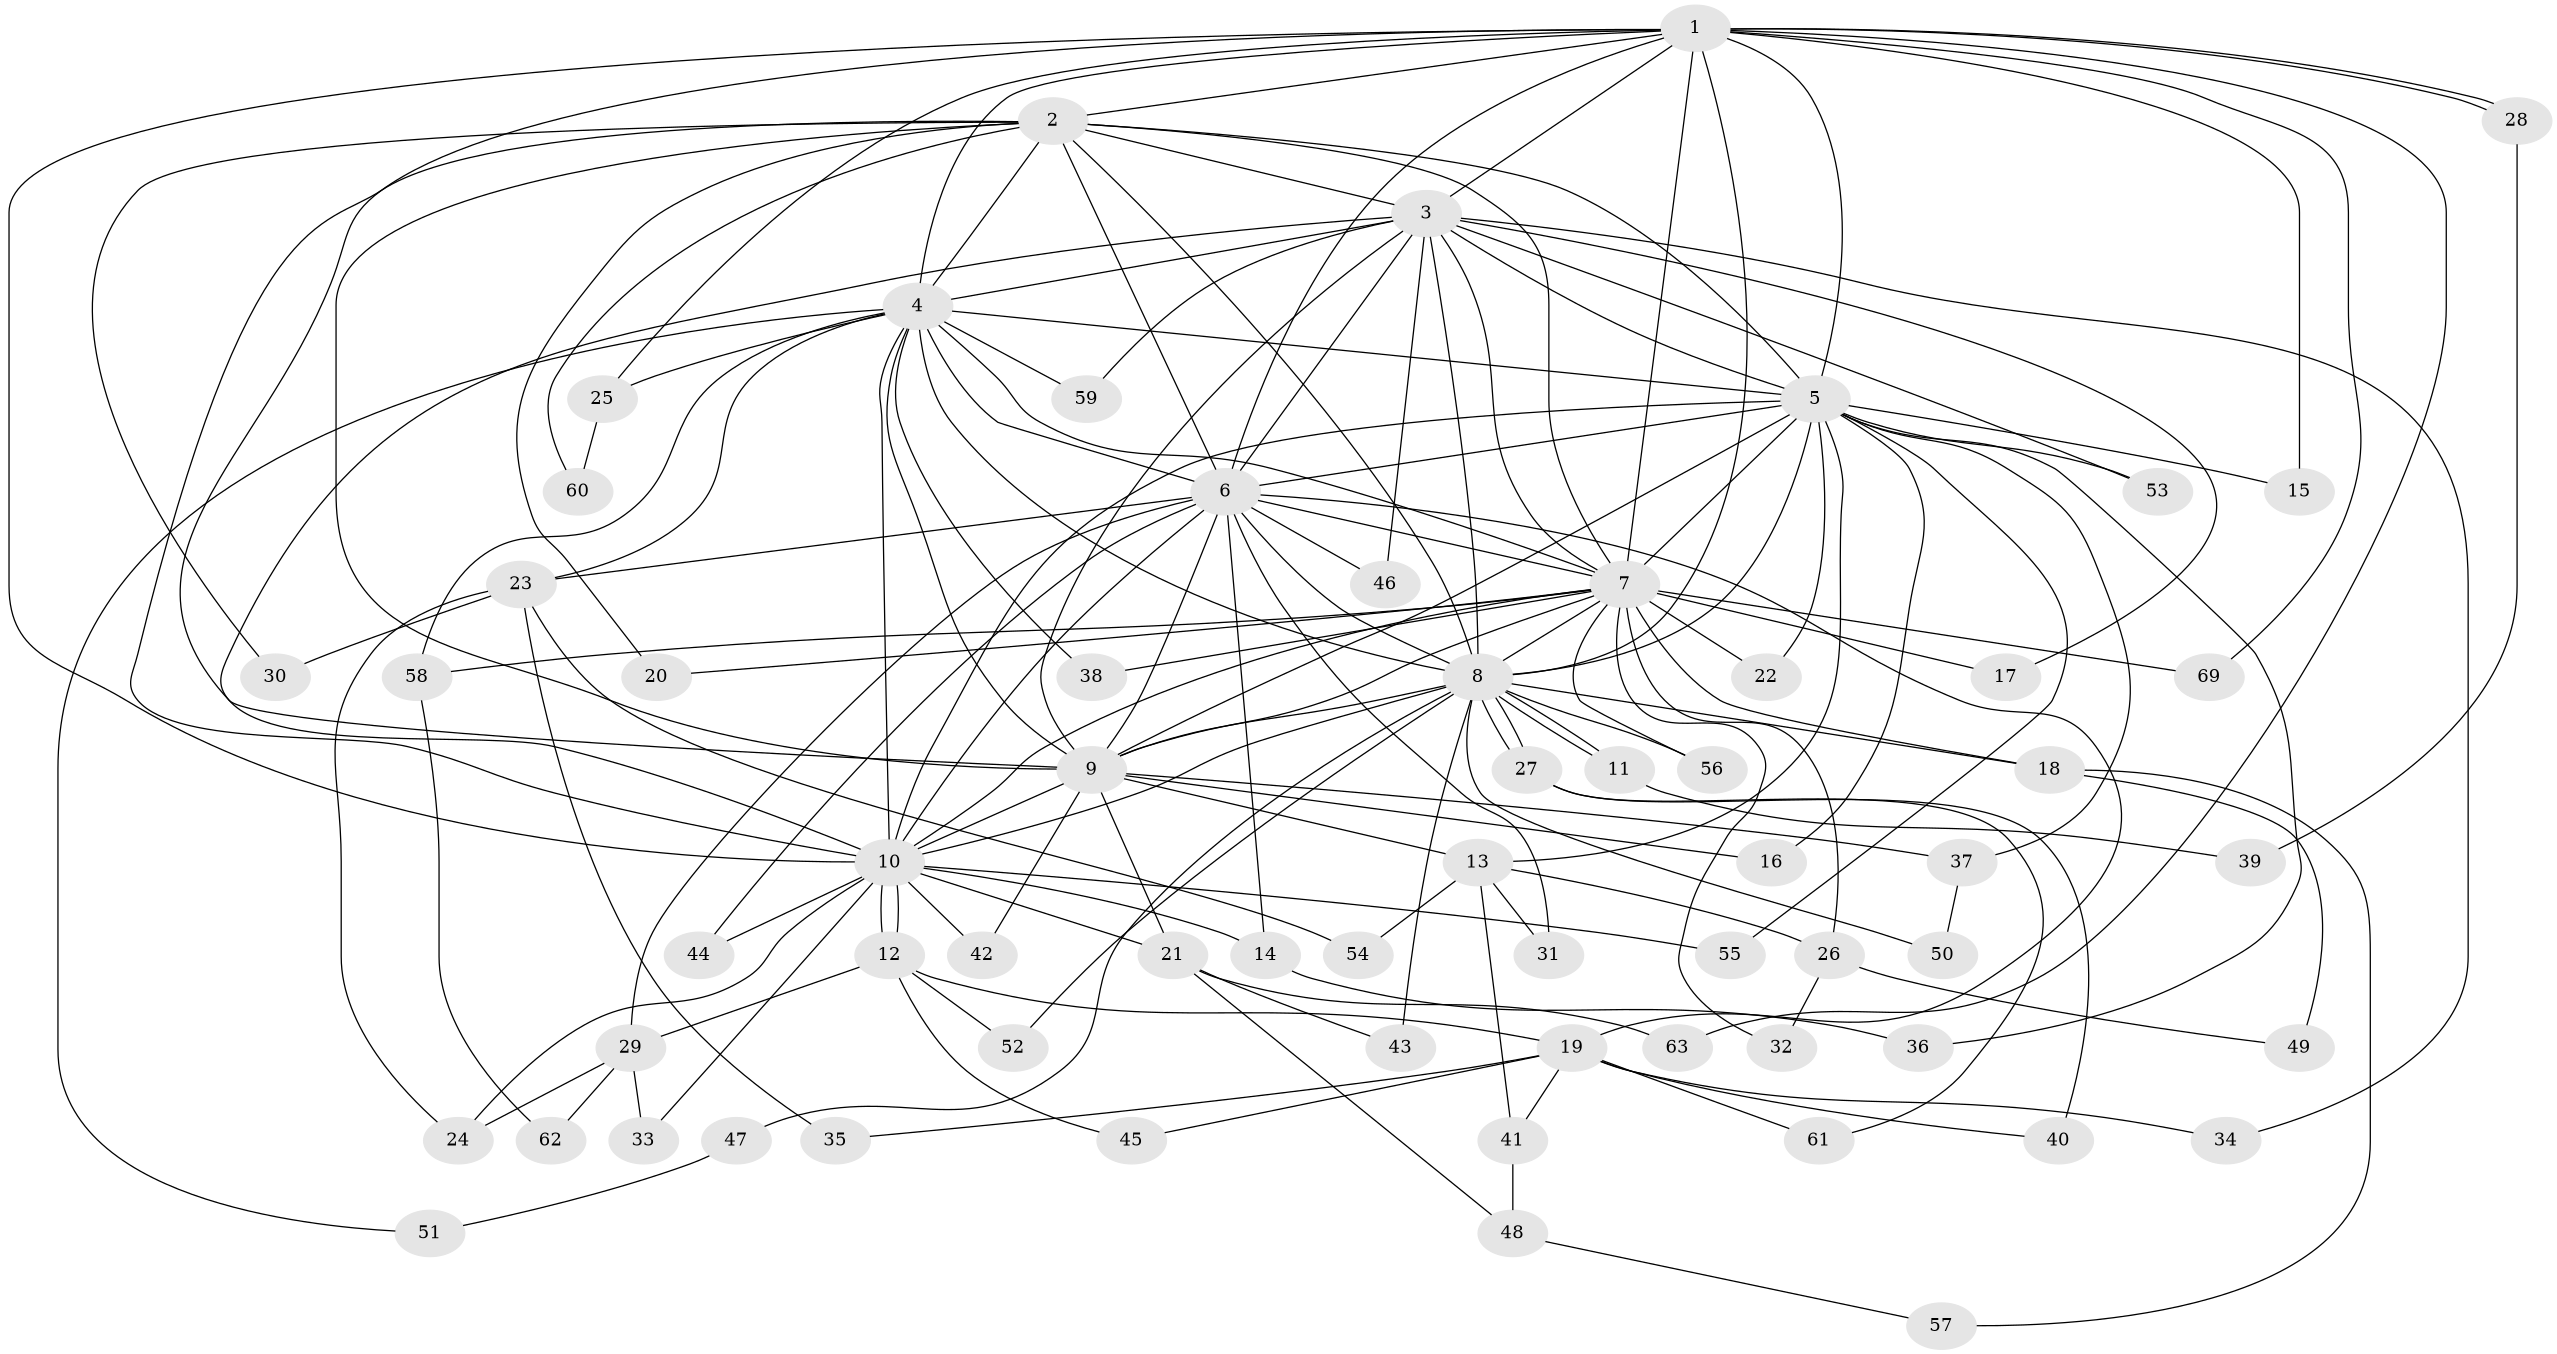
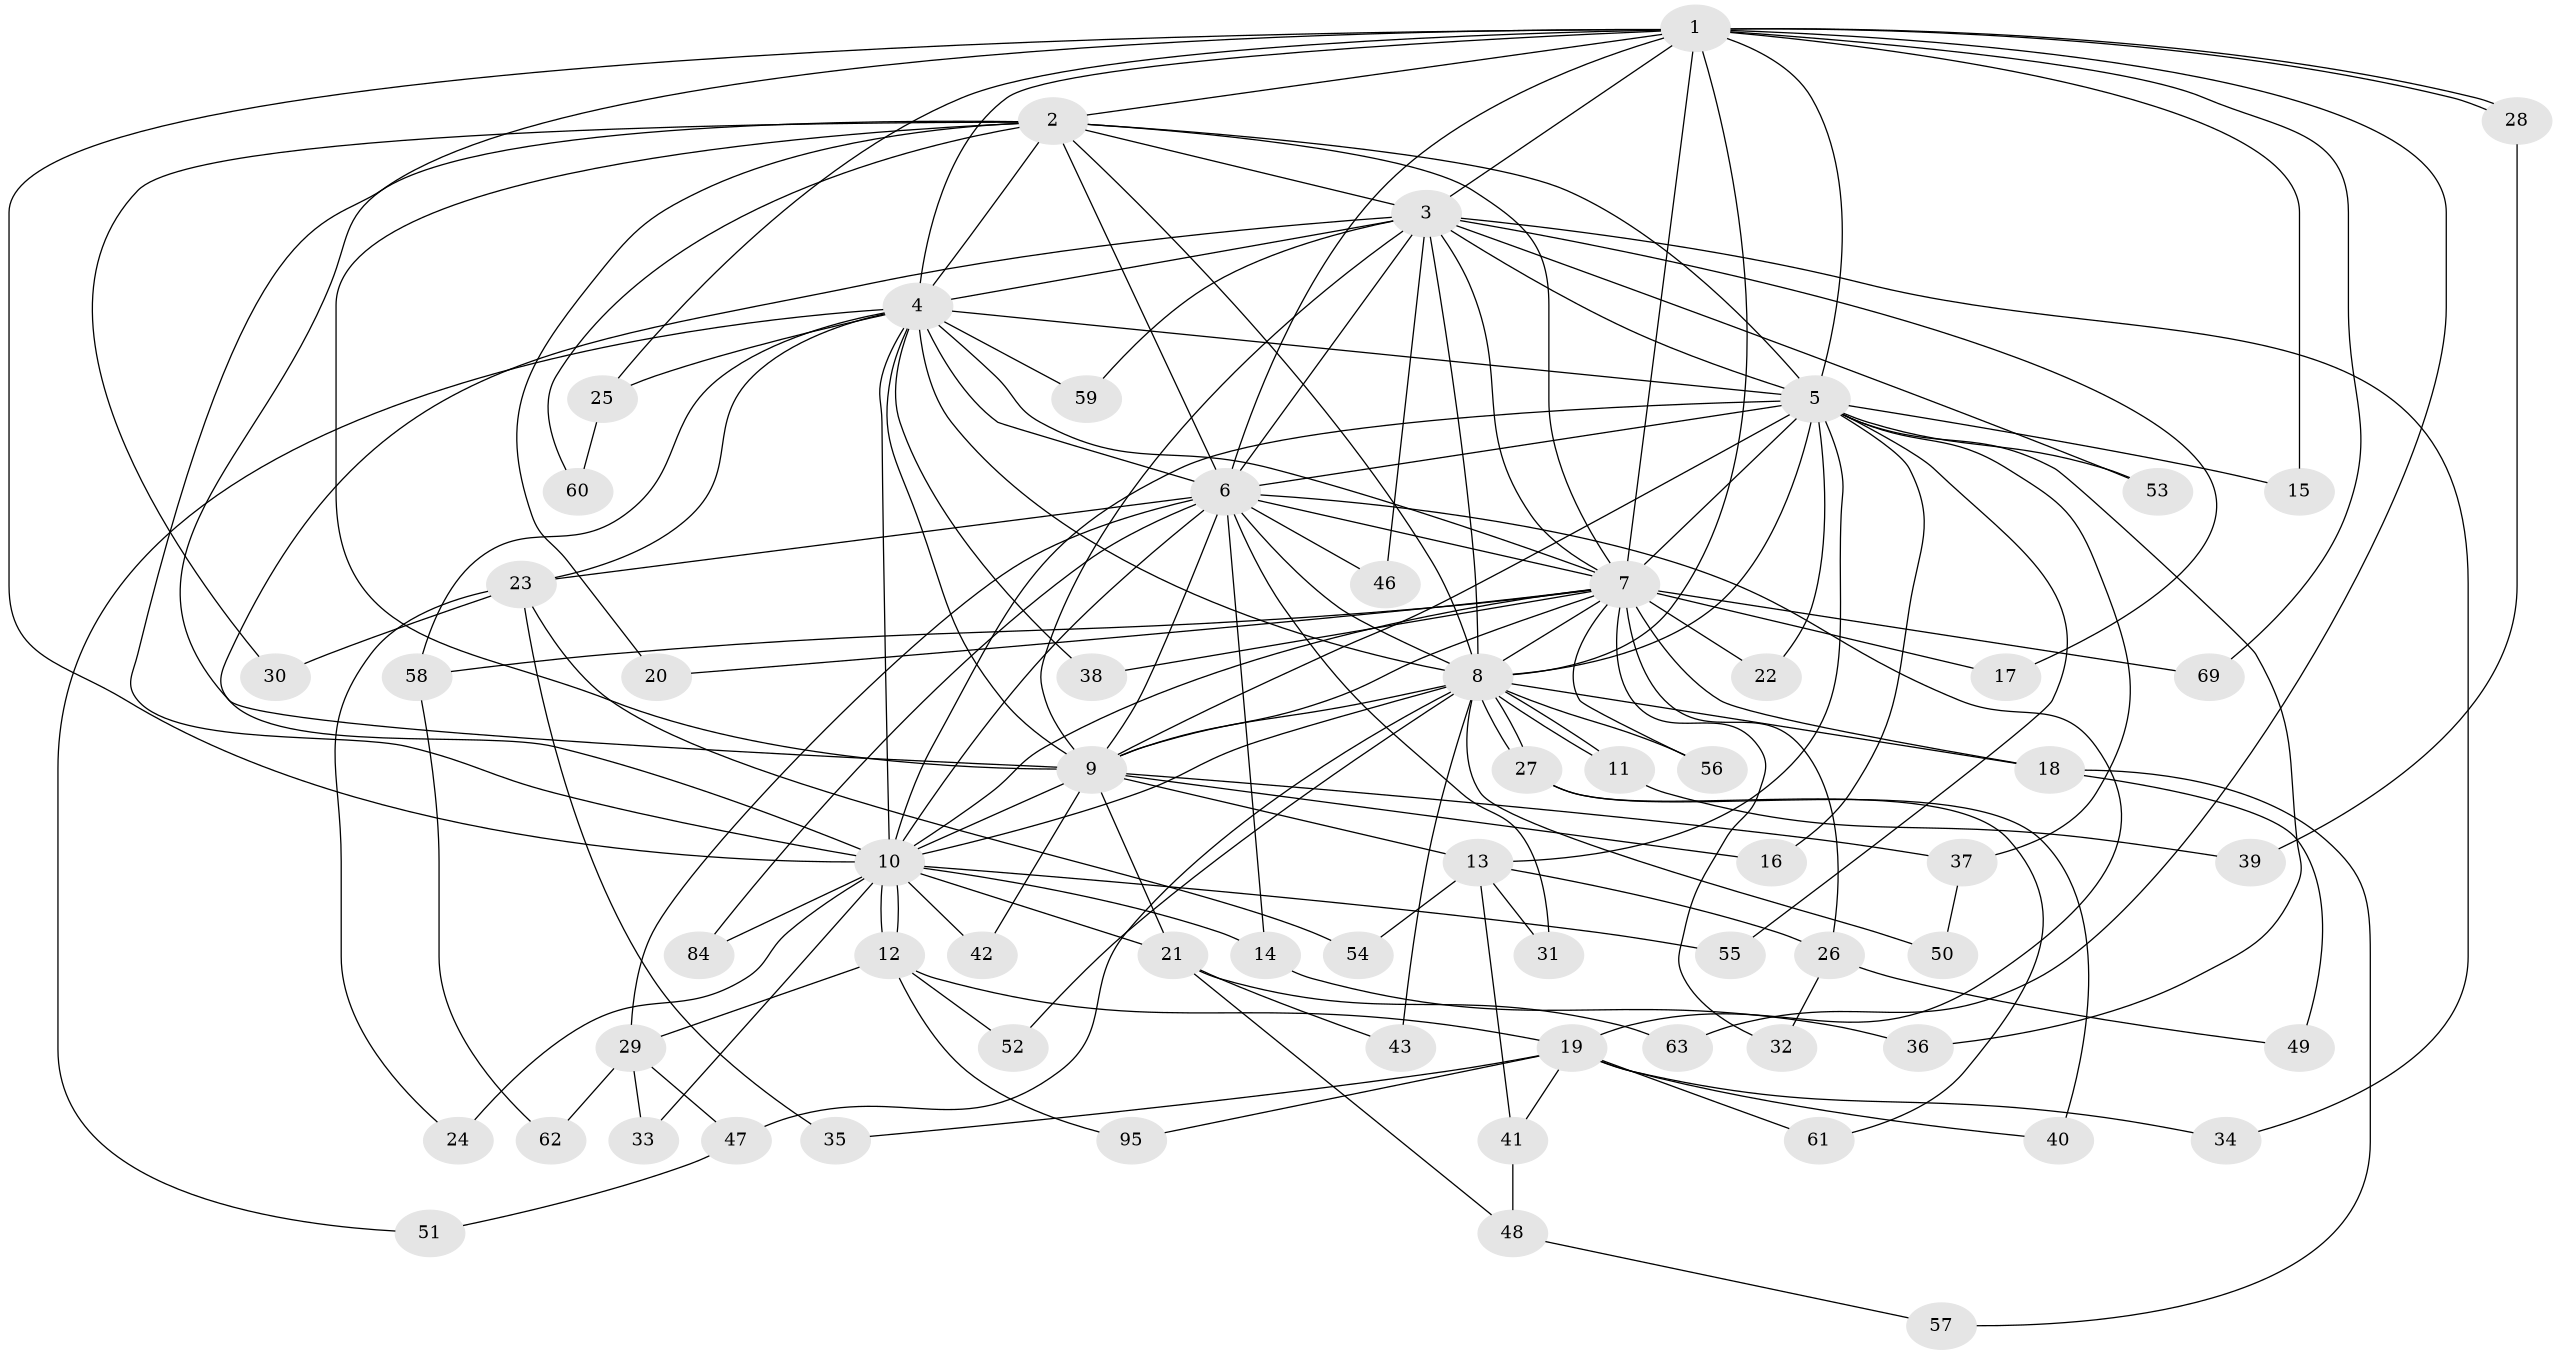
(699, 955) -> (699, 955)
(545, 1094) -> (677, 1089)
(1132, 1141) -> (1132, 1141)
